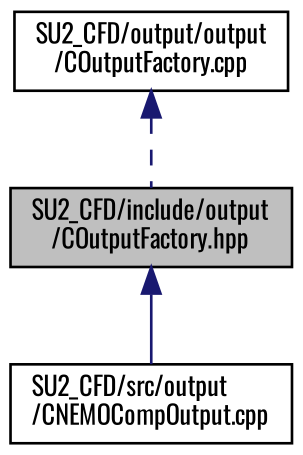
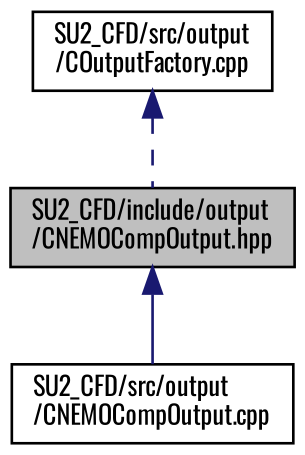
(151, 51) -> (153, 51)
(151, 228) -> (153, 228)
